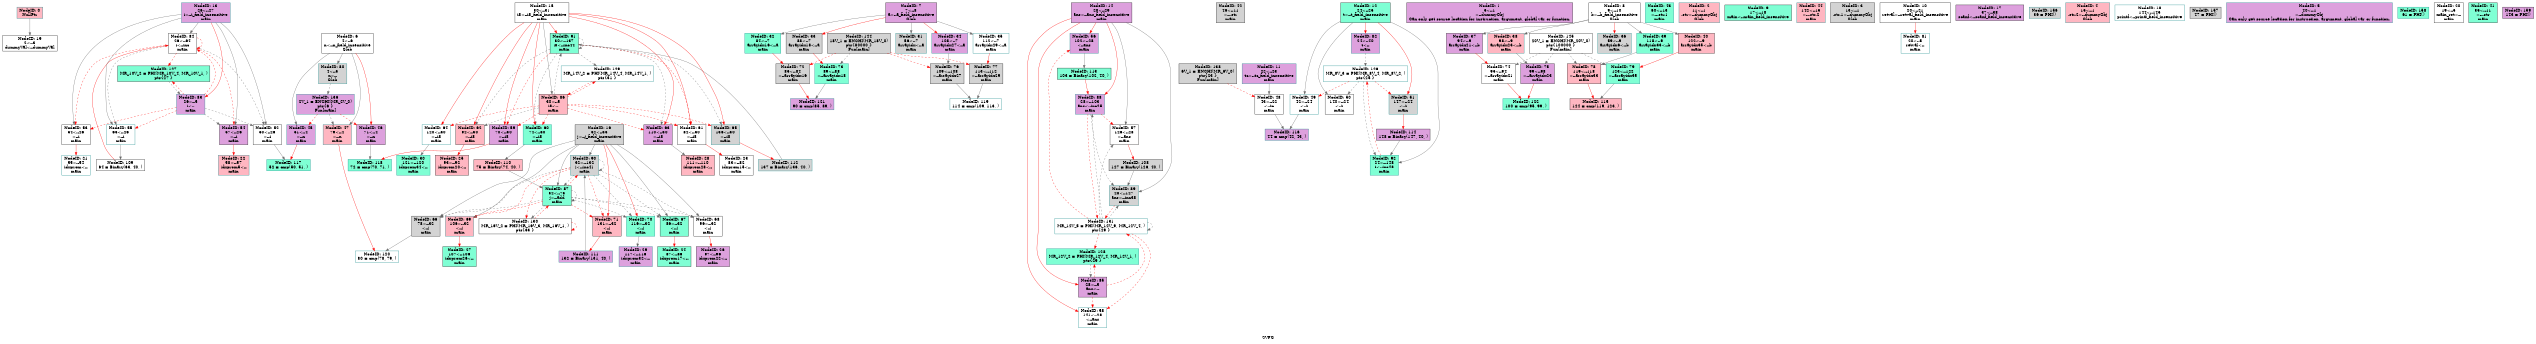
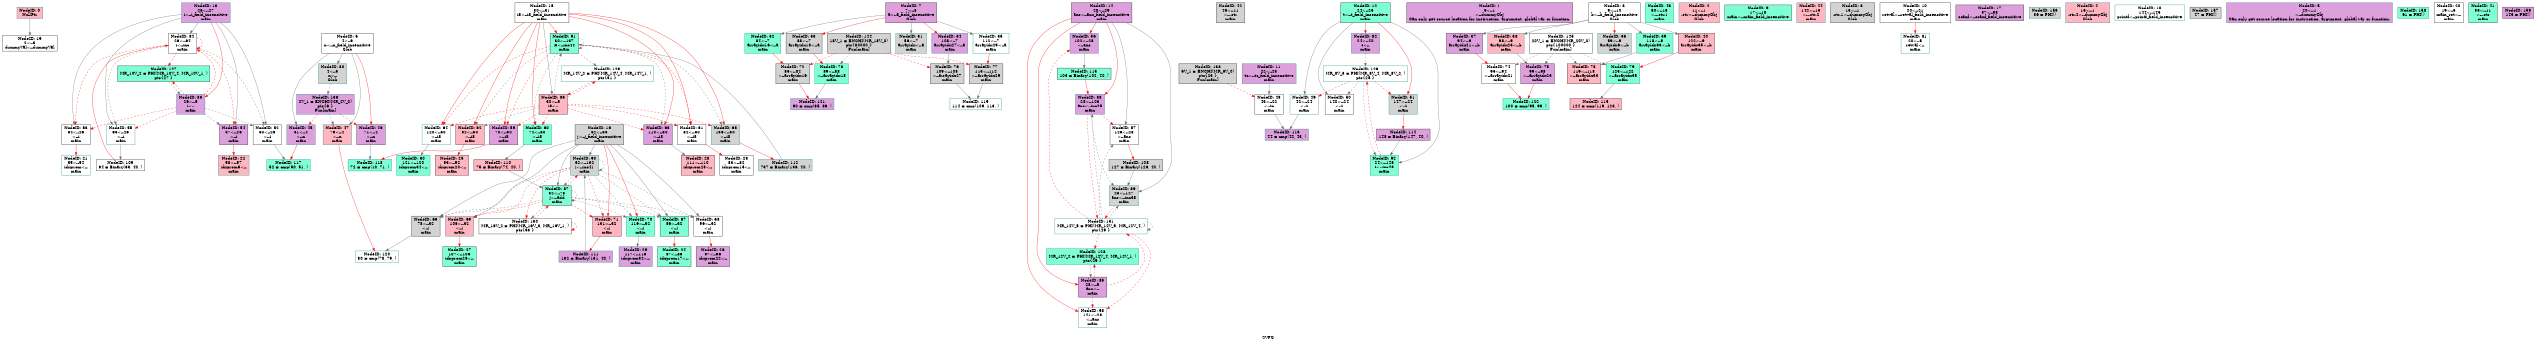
none -> (490, 74)
(1590, 90) -> none
(370, 167) -> (370, 167)
(785, 167) -> (785, 167)
